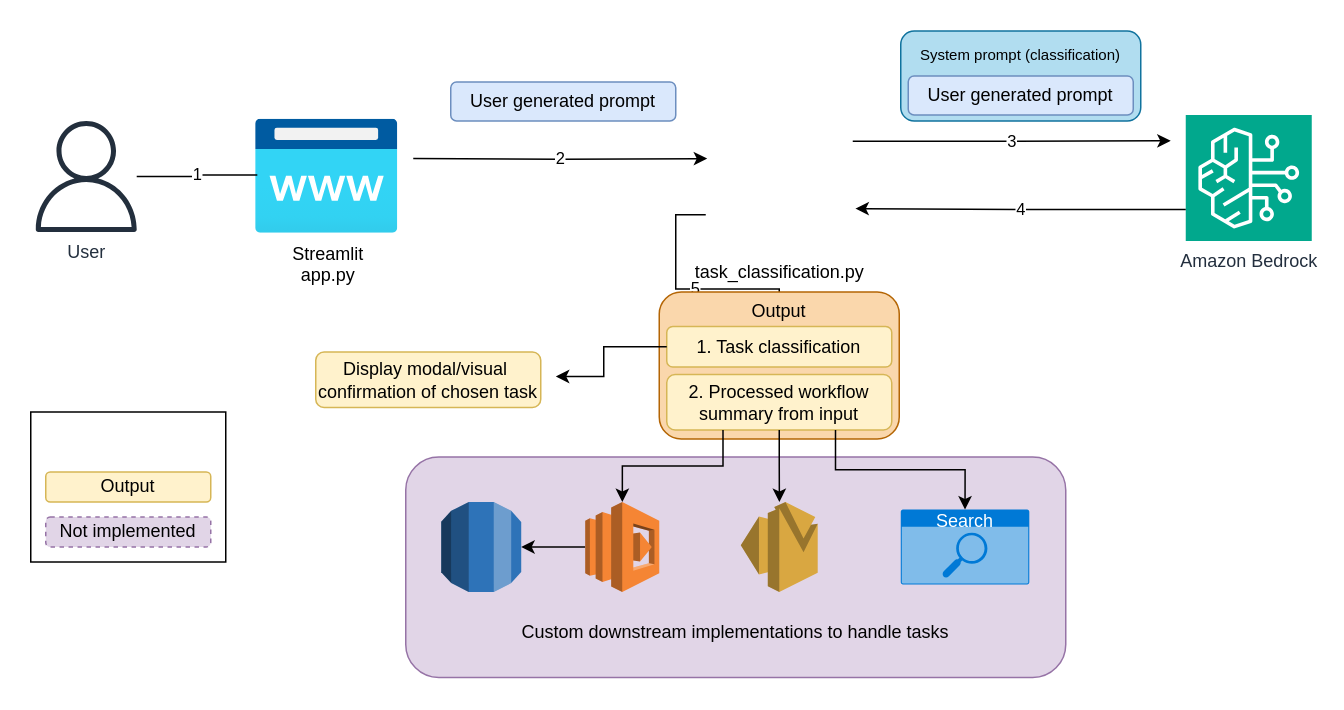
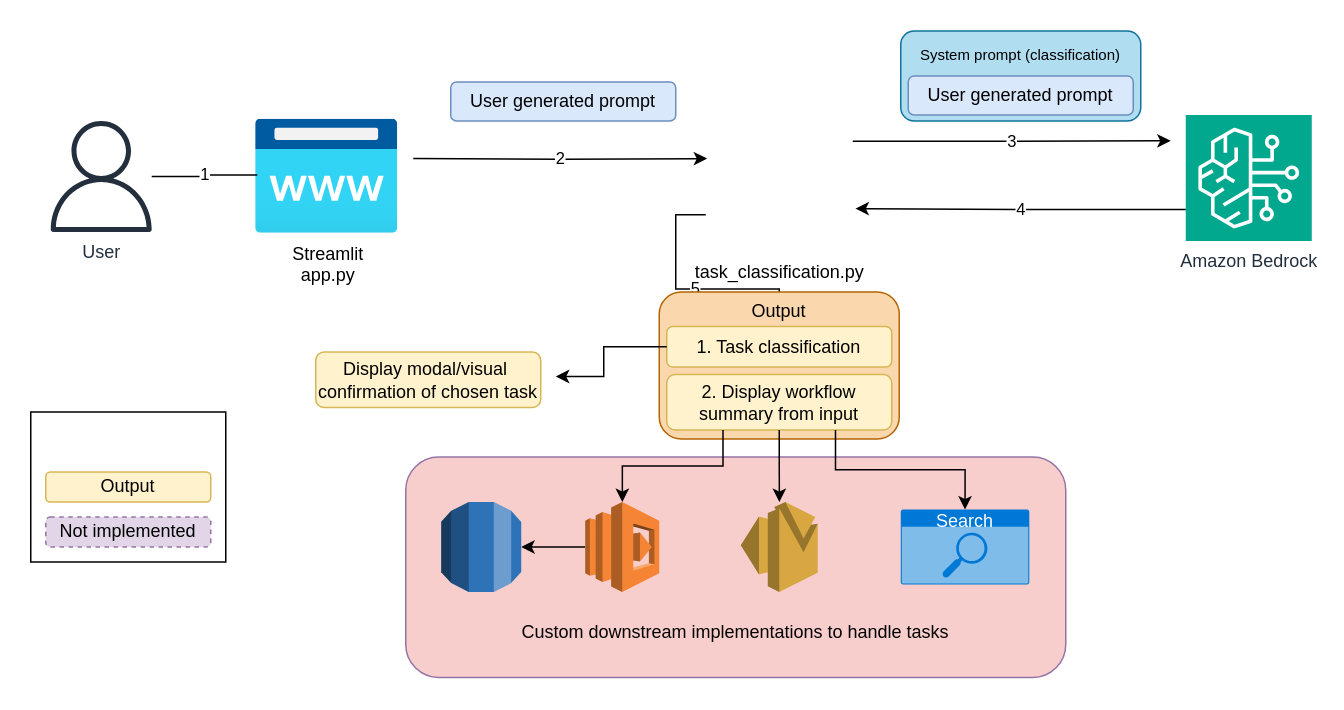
(86, 176) -> (101, 176)
(779, 403) -> (779, 403)
(736, 567) -> (736, 567)
